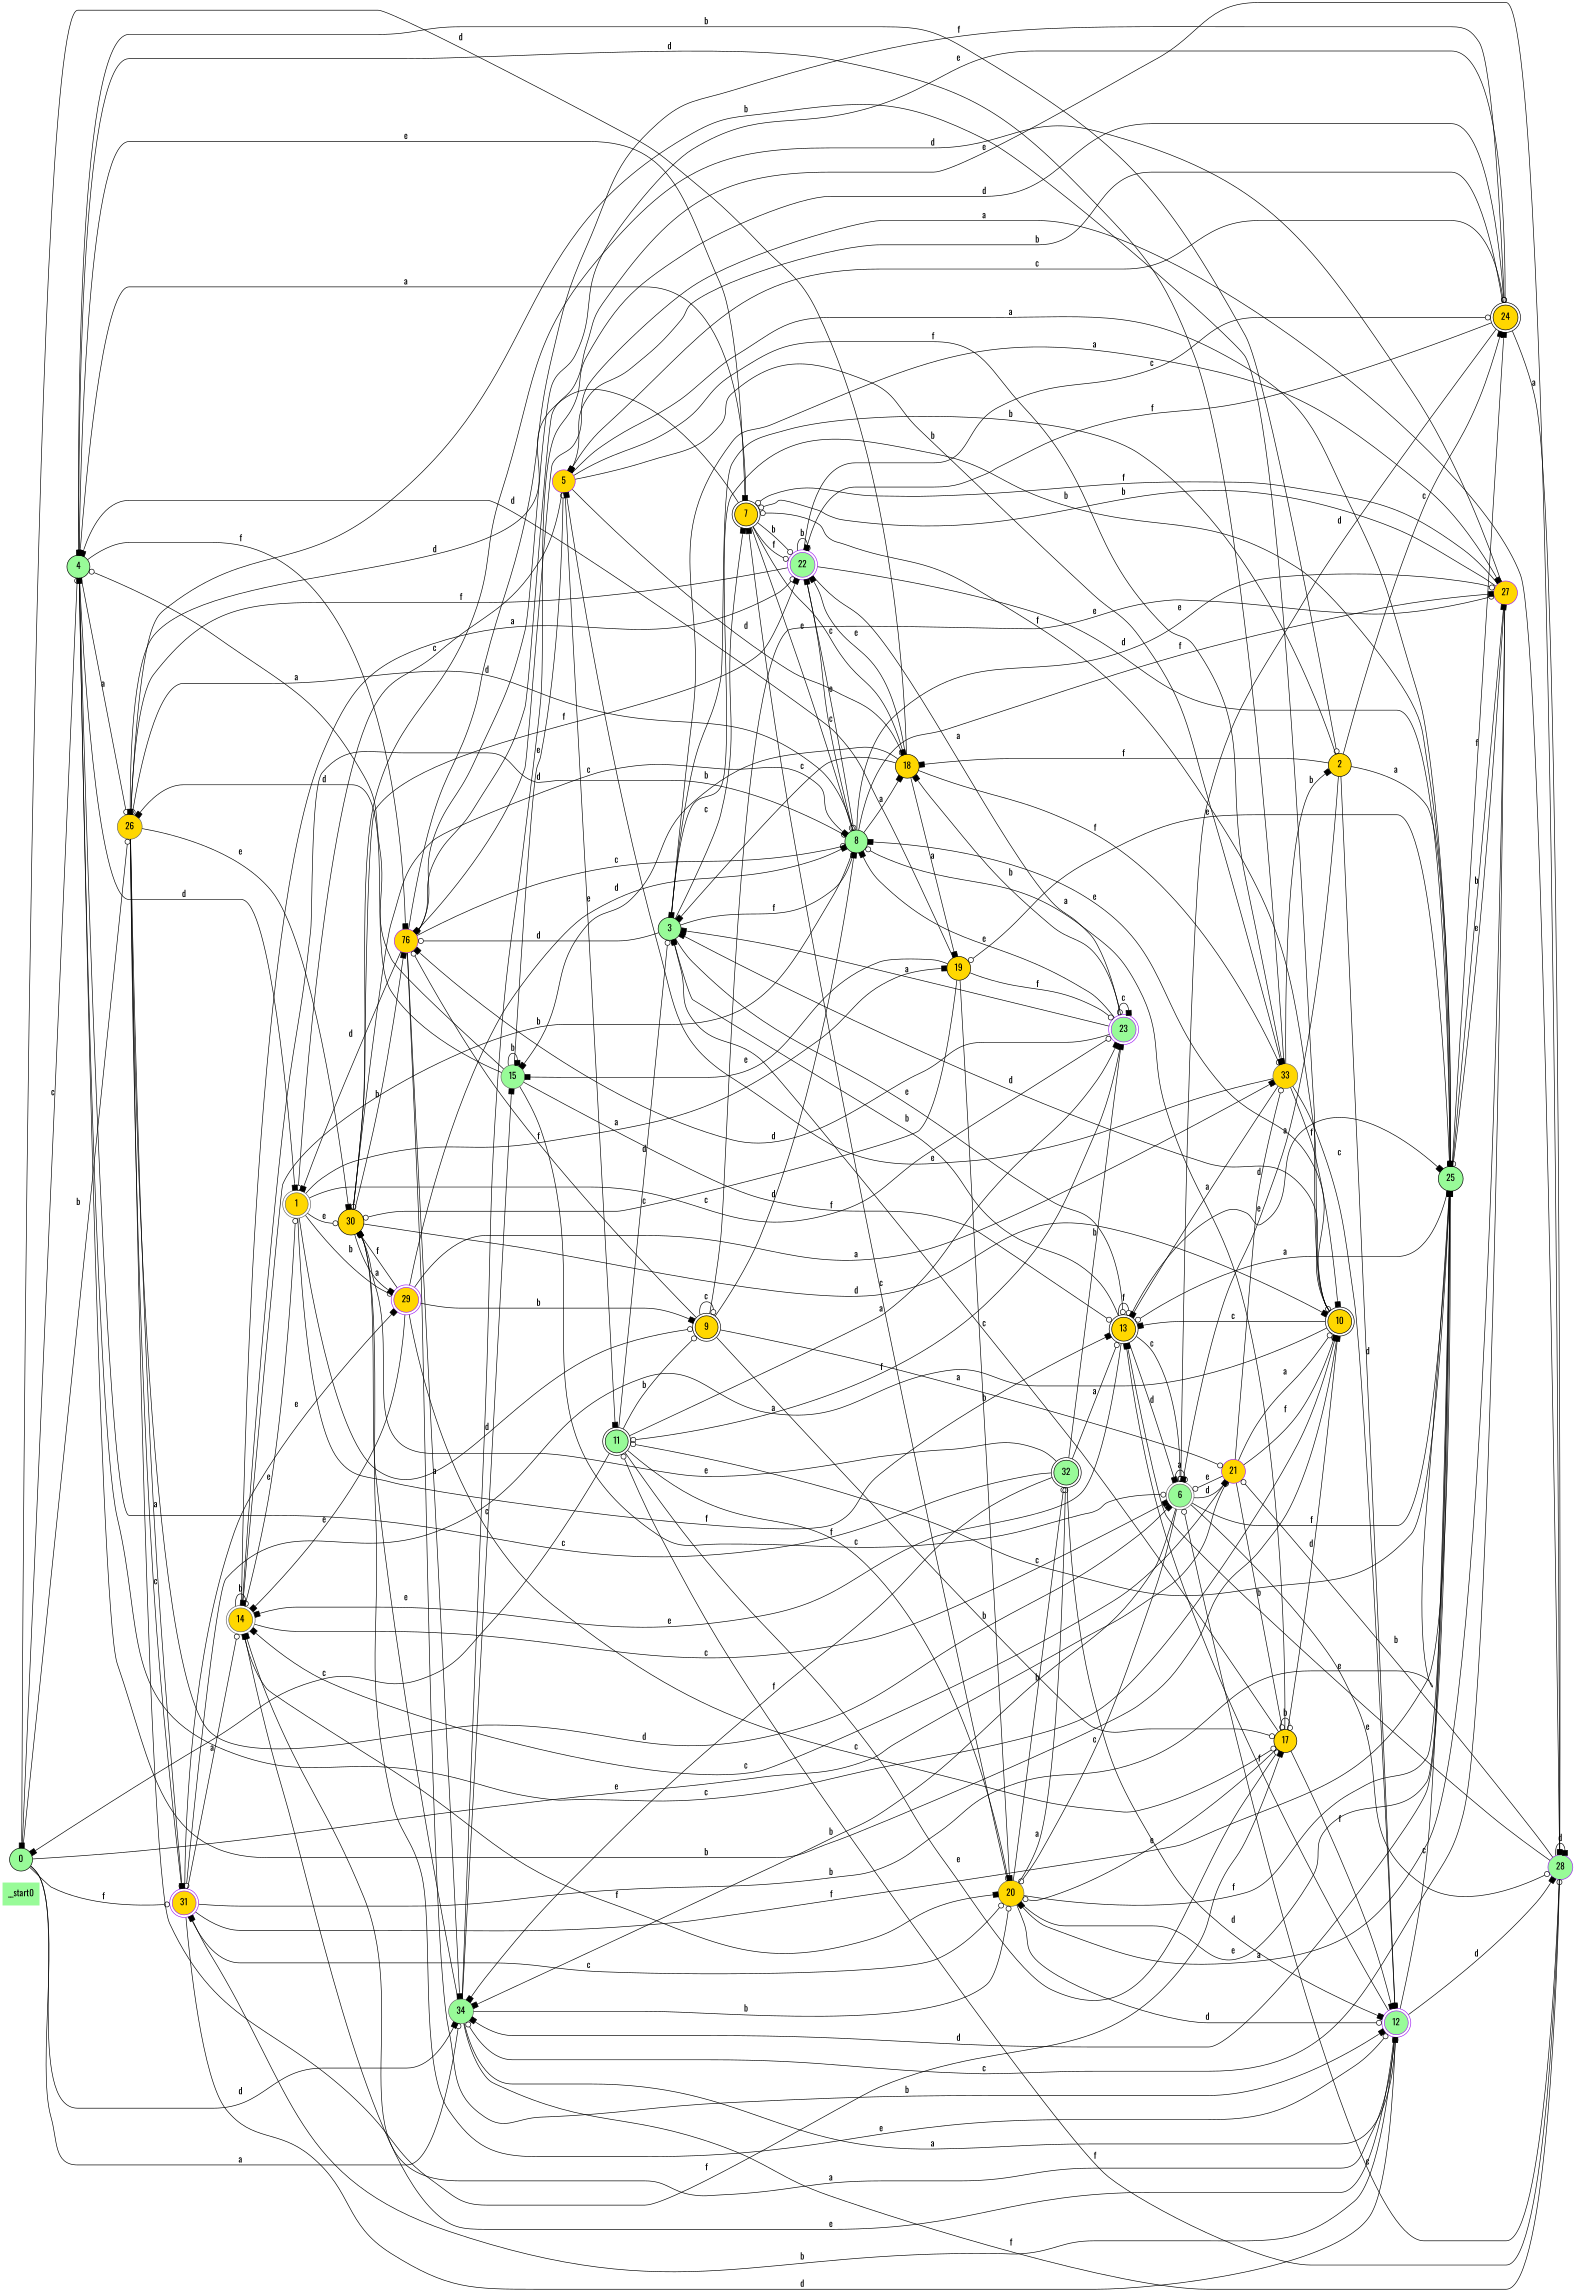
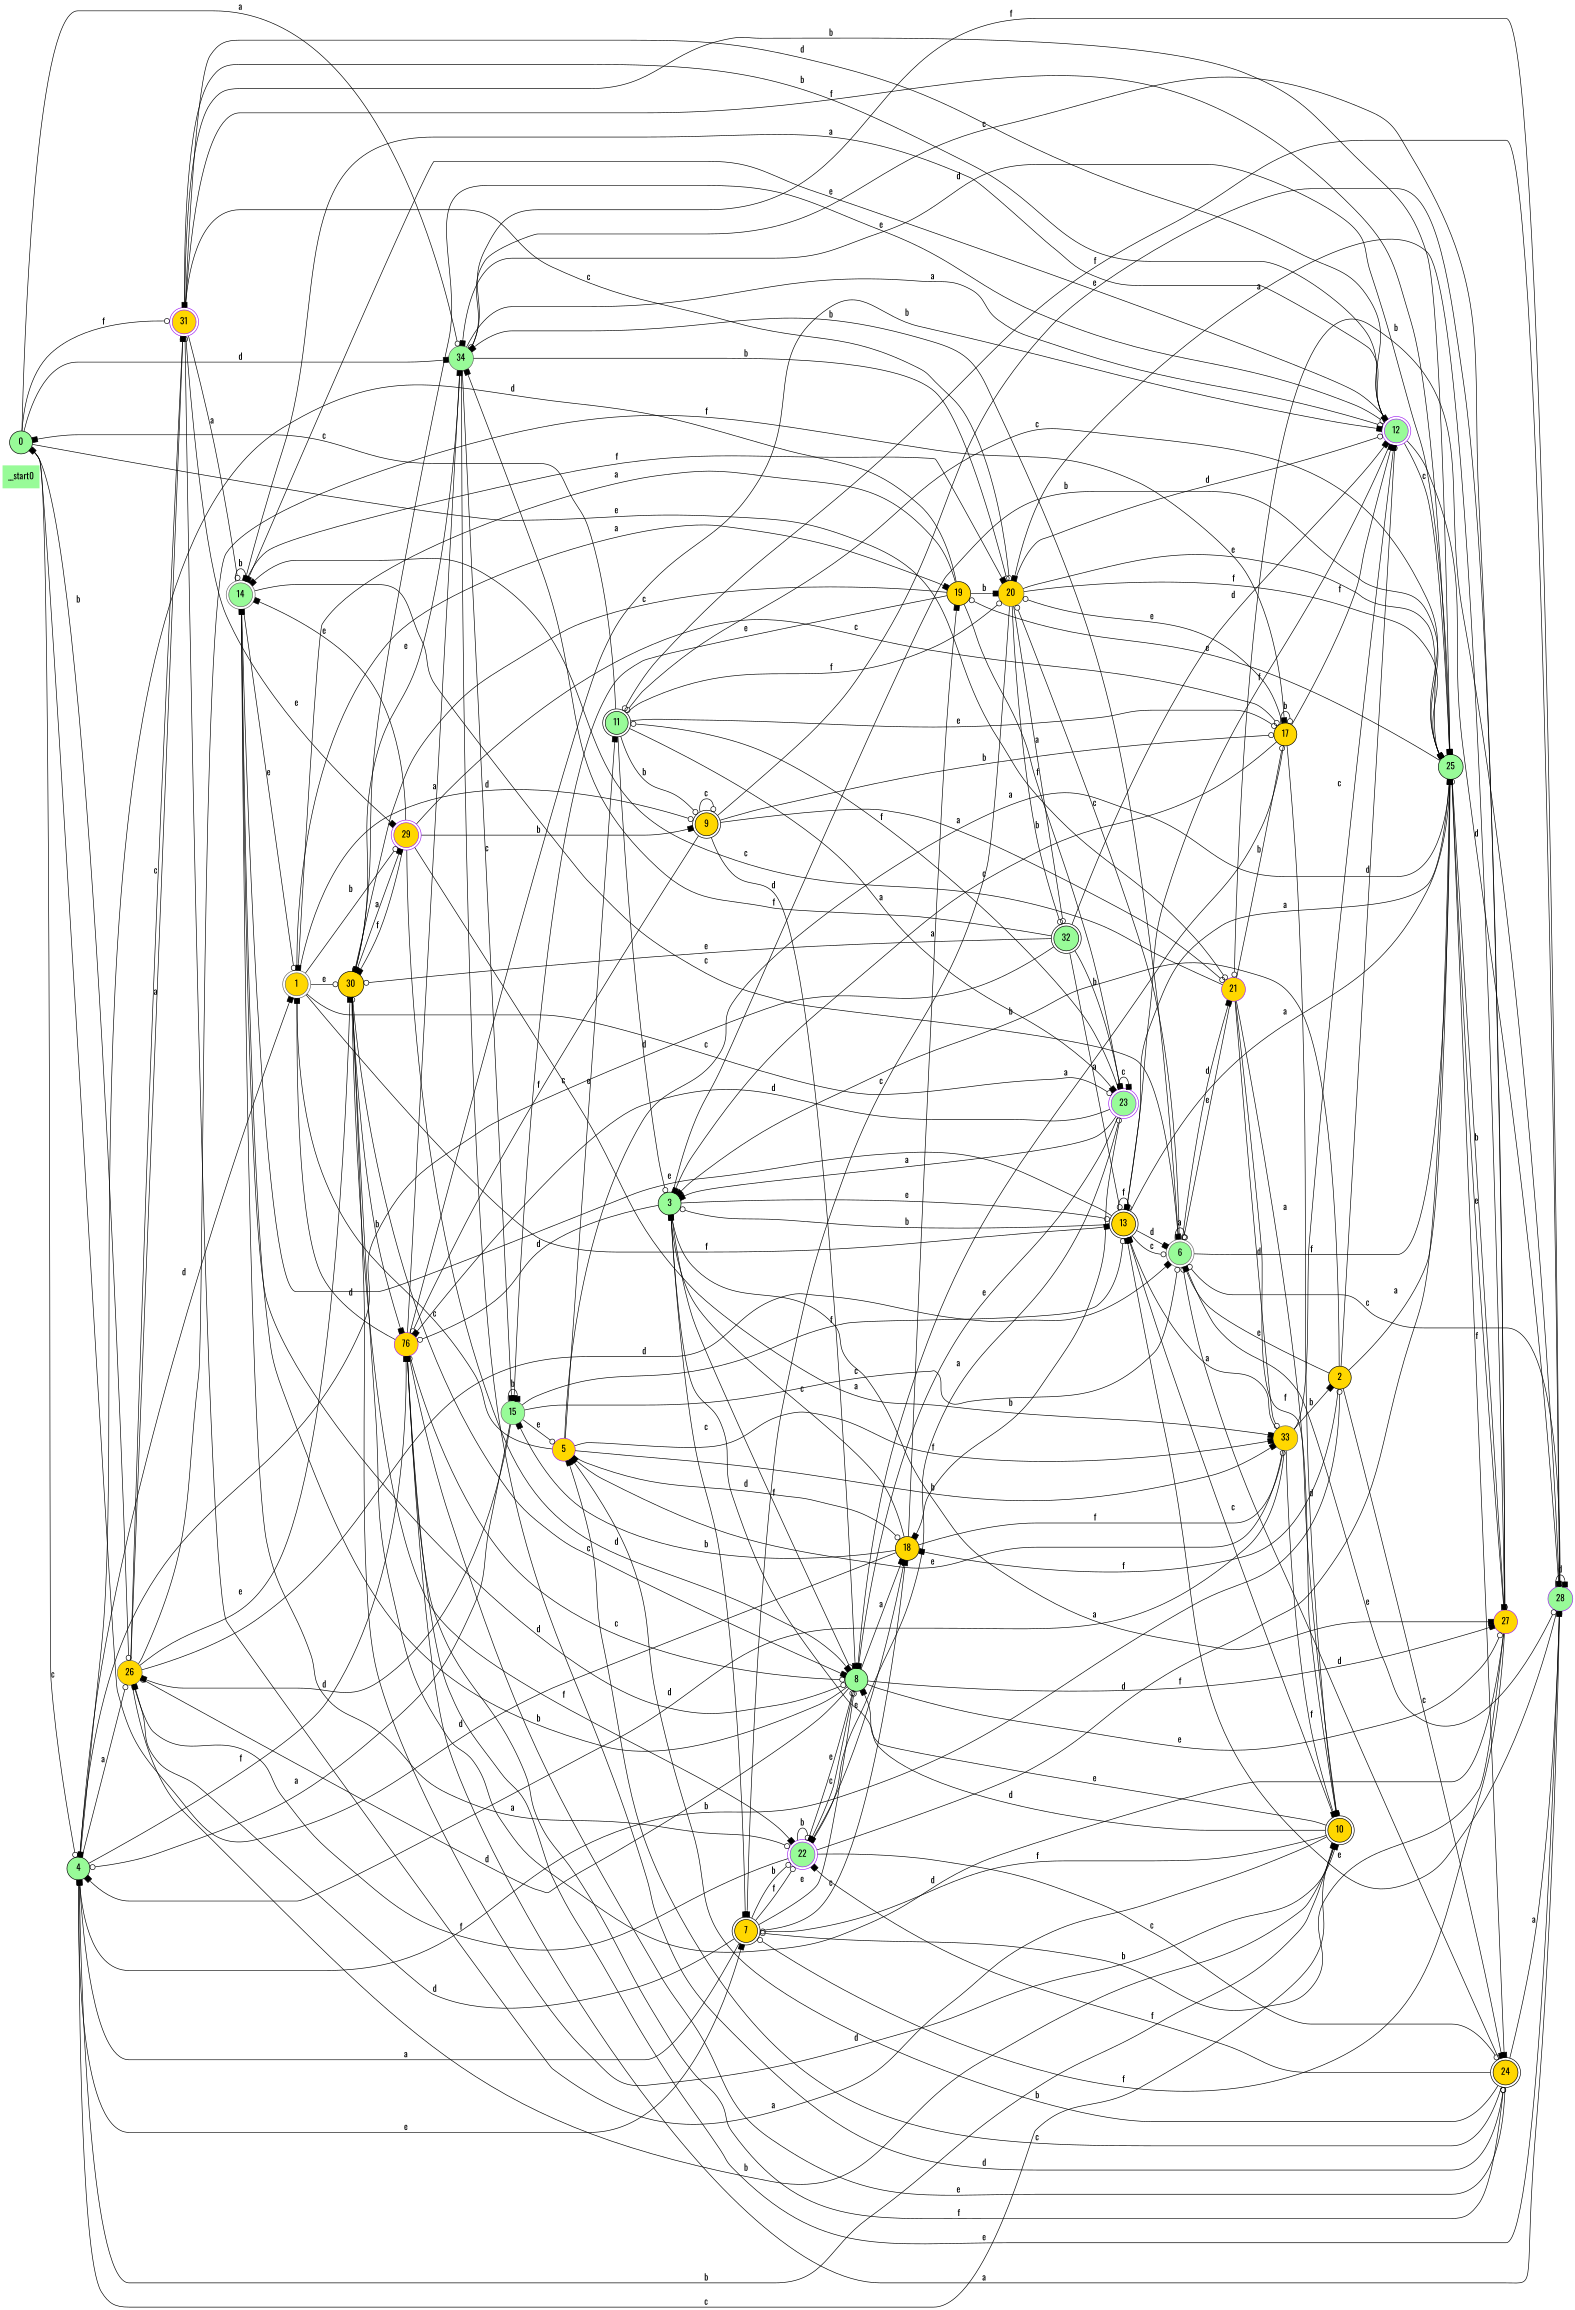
none -> (480, 527)
(241, 1620) -> (241, 595)
